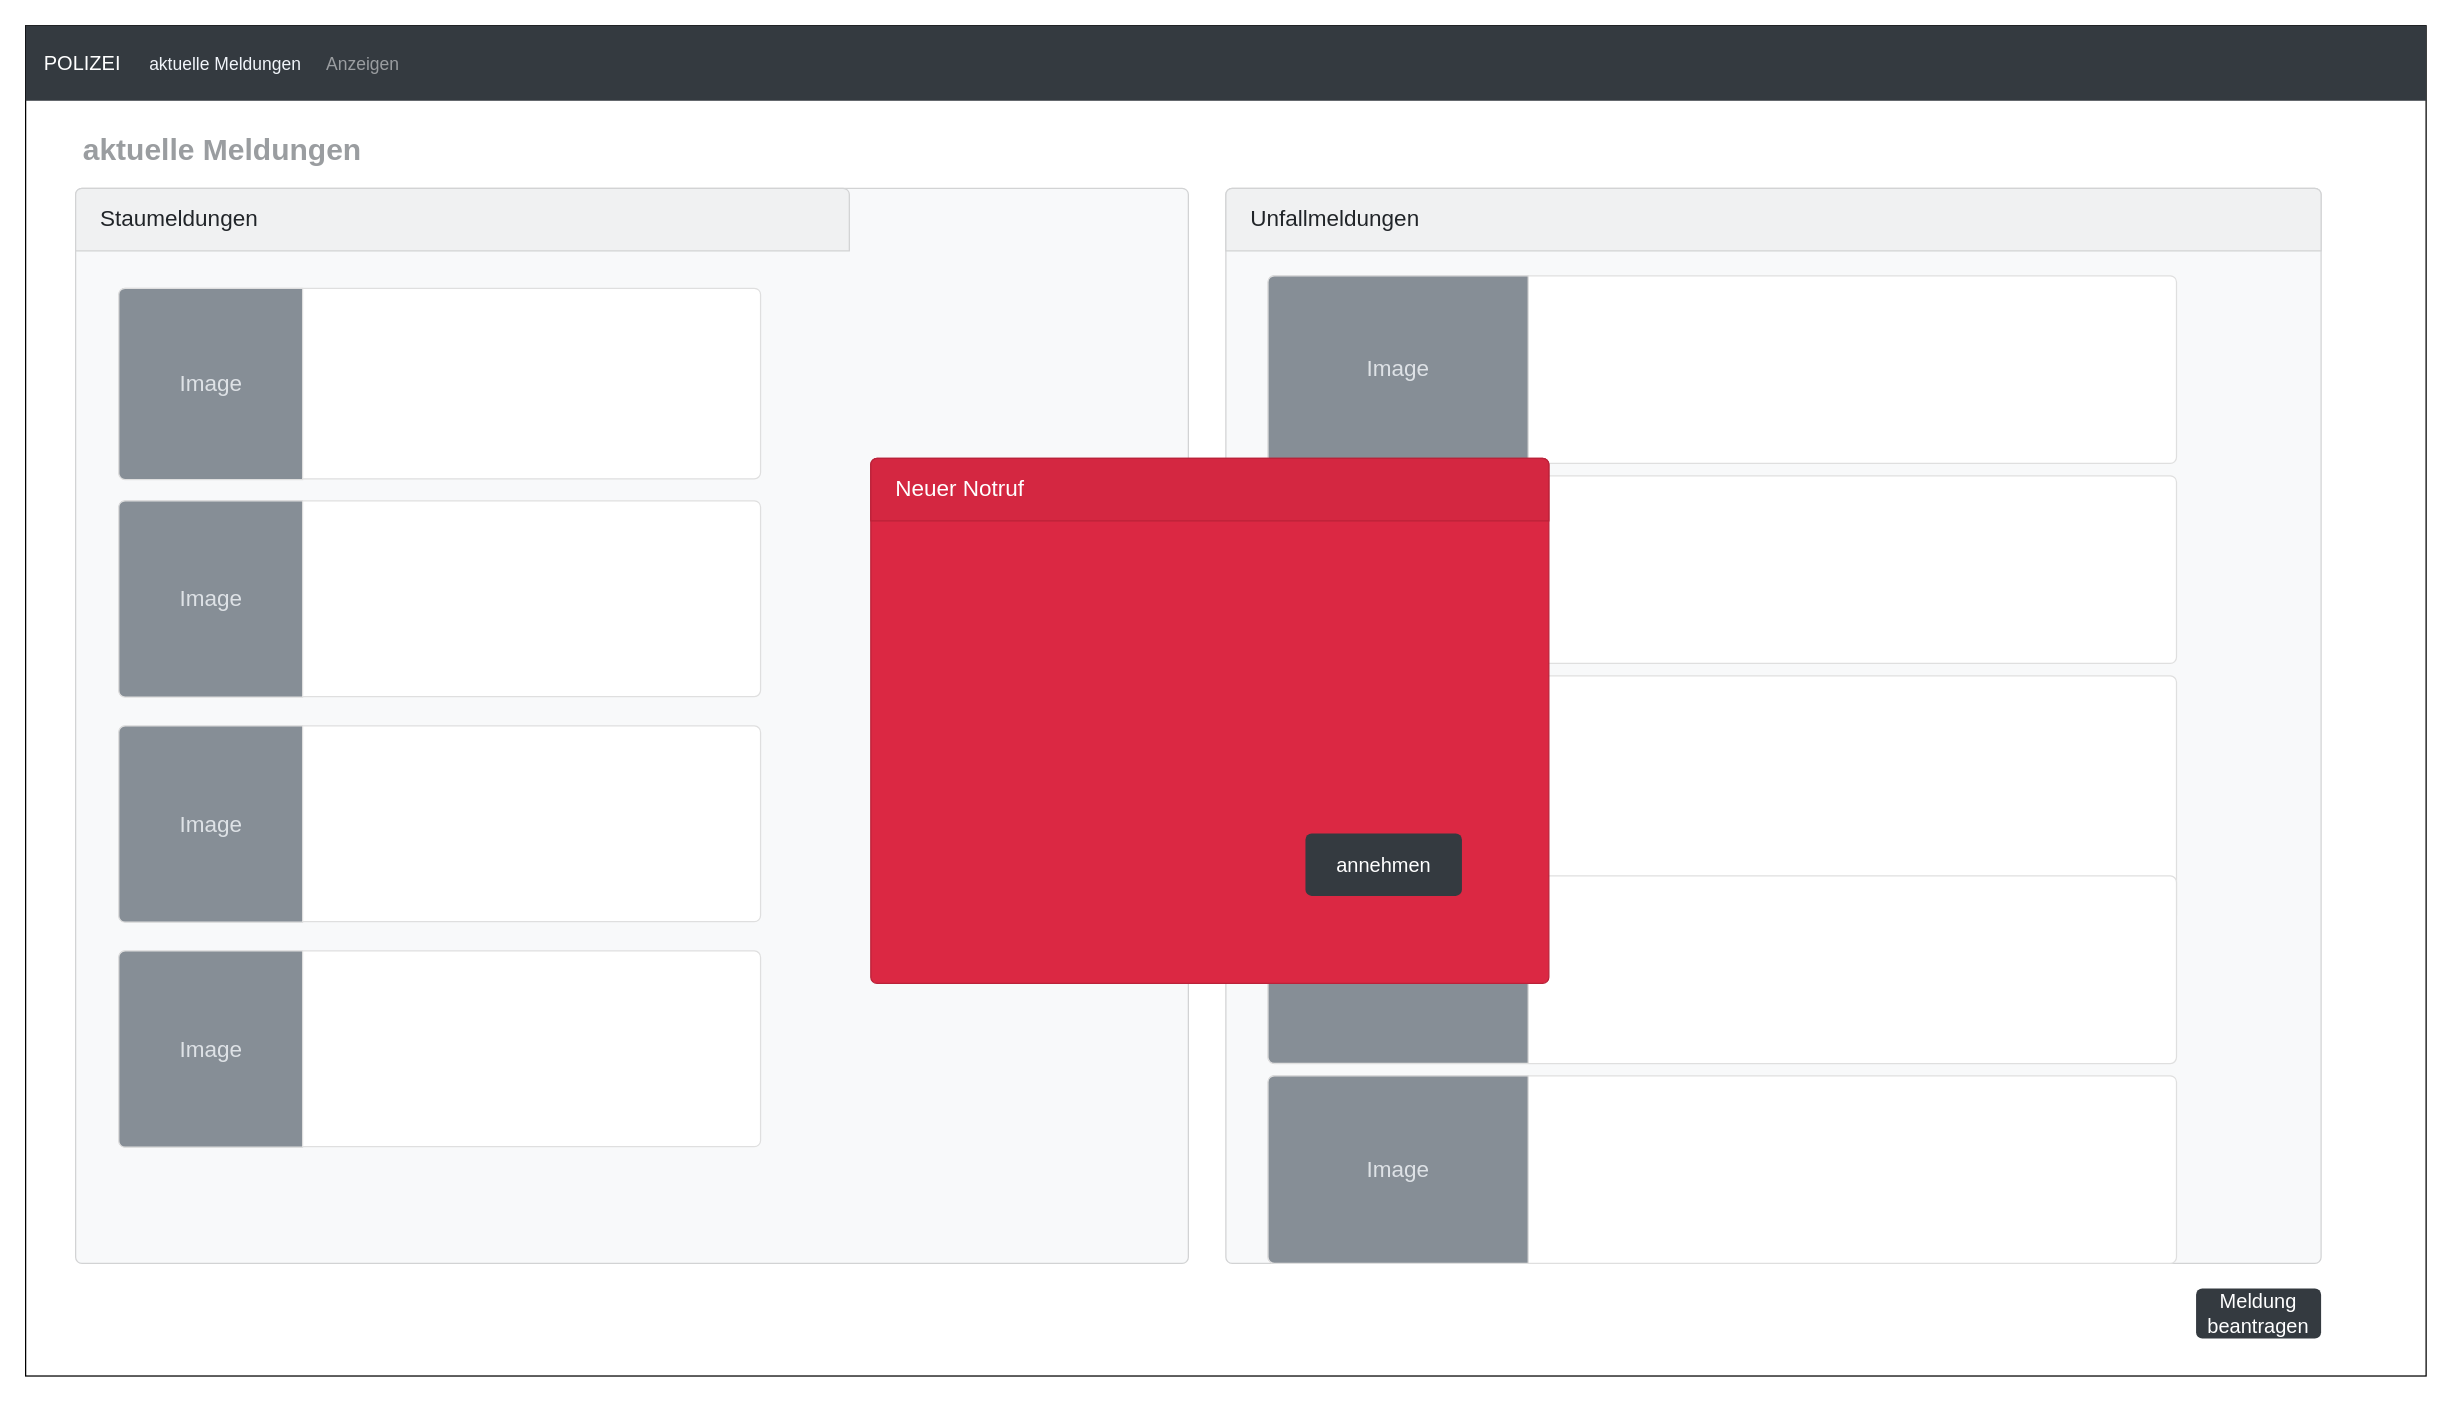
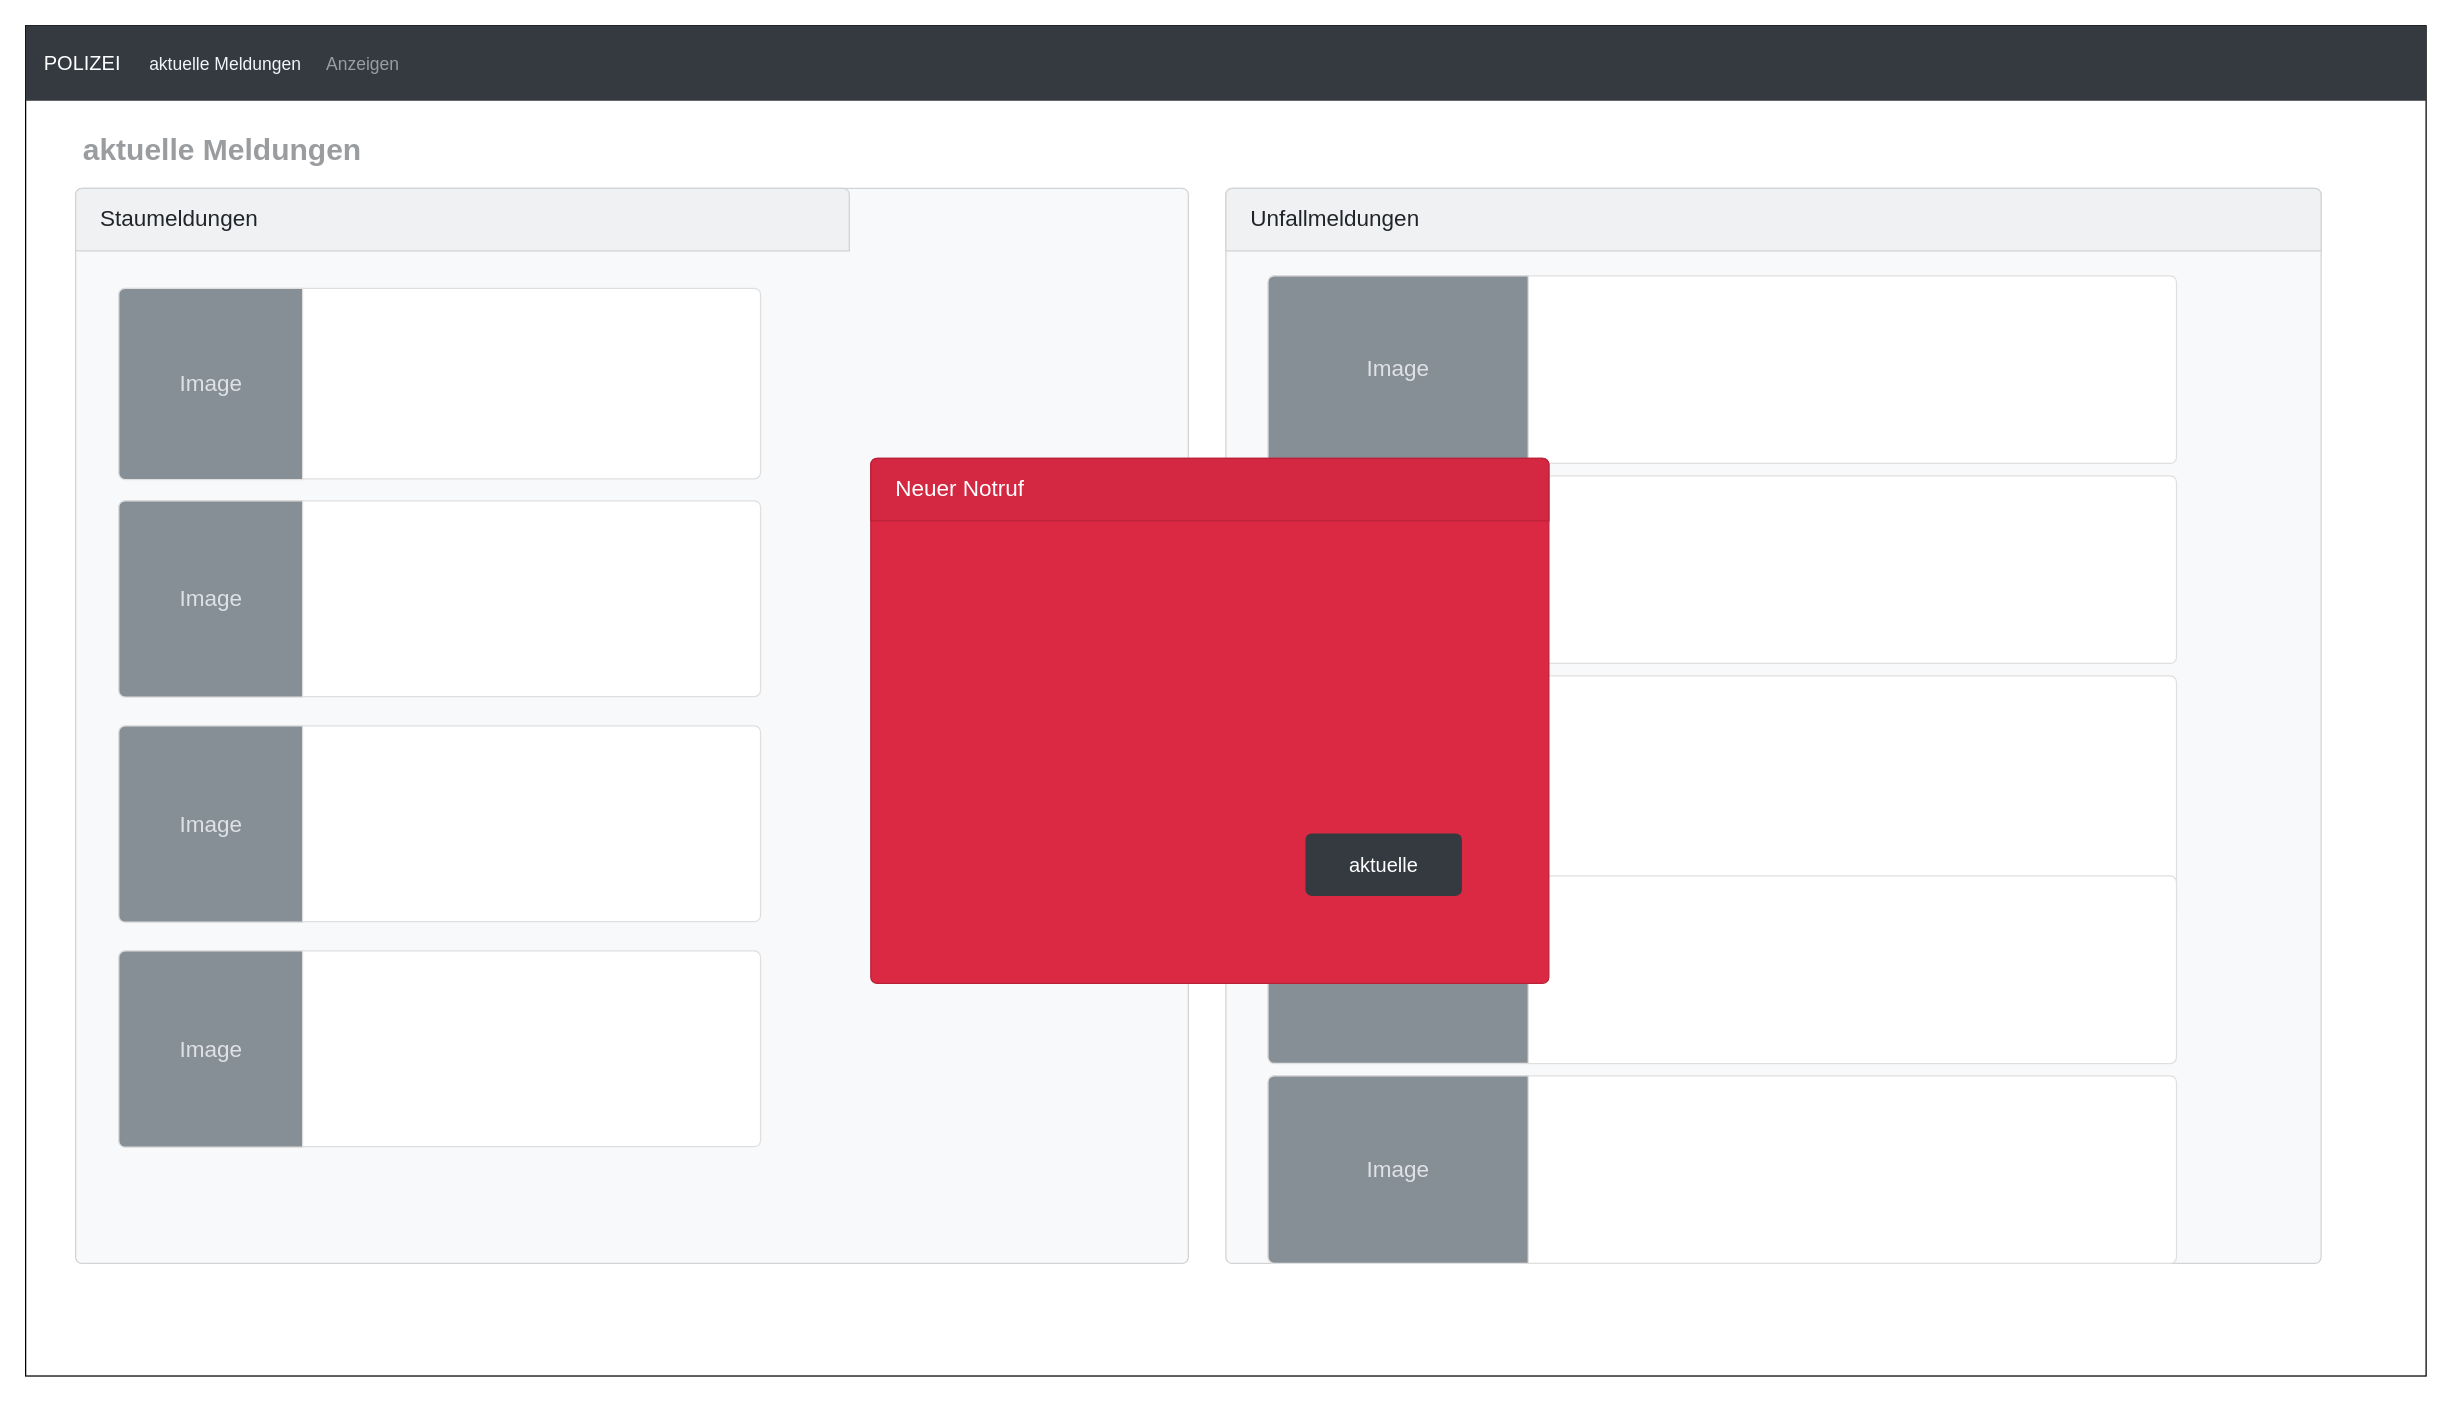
(1384, 864) -> (1384, 864)
(2258, 1313) -> none
